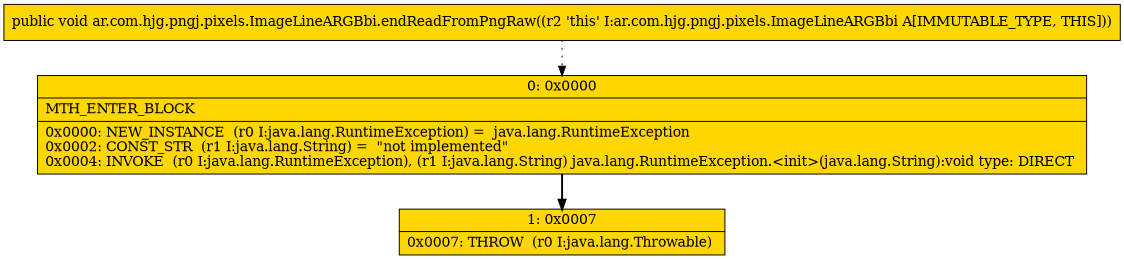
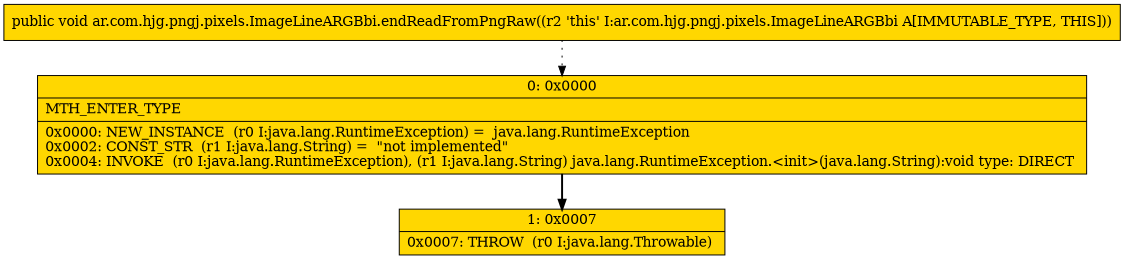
(120, 109) -> (114, 109)
